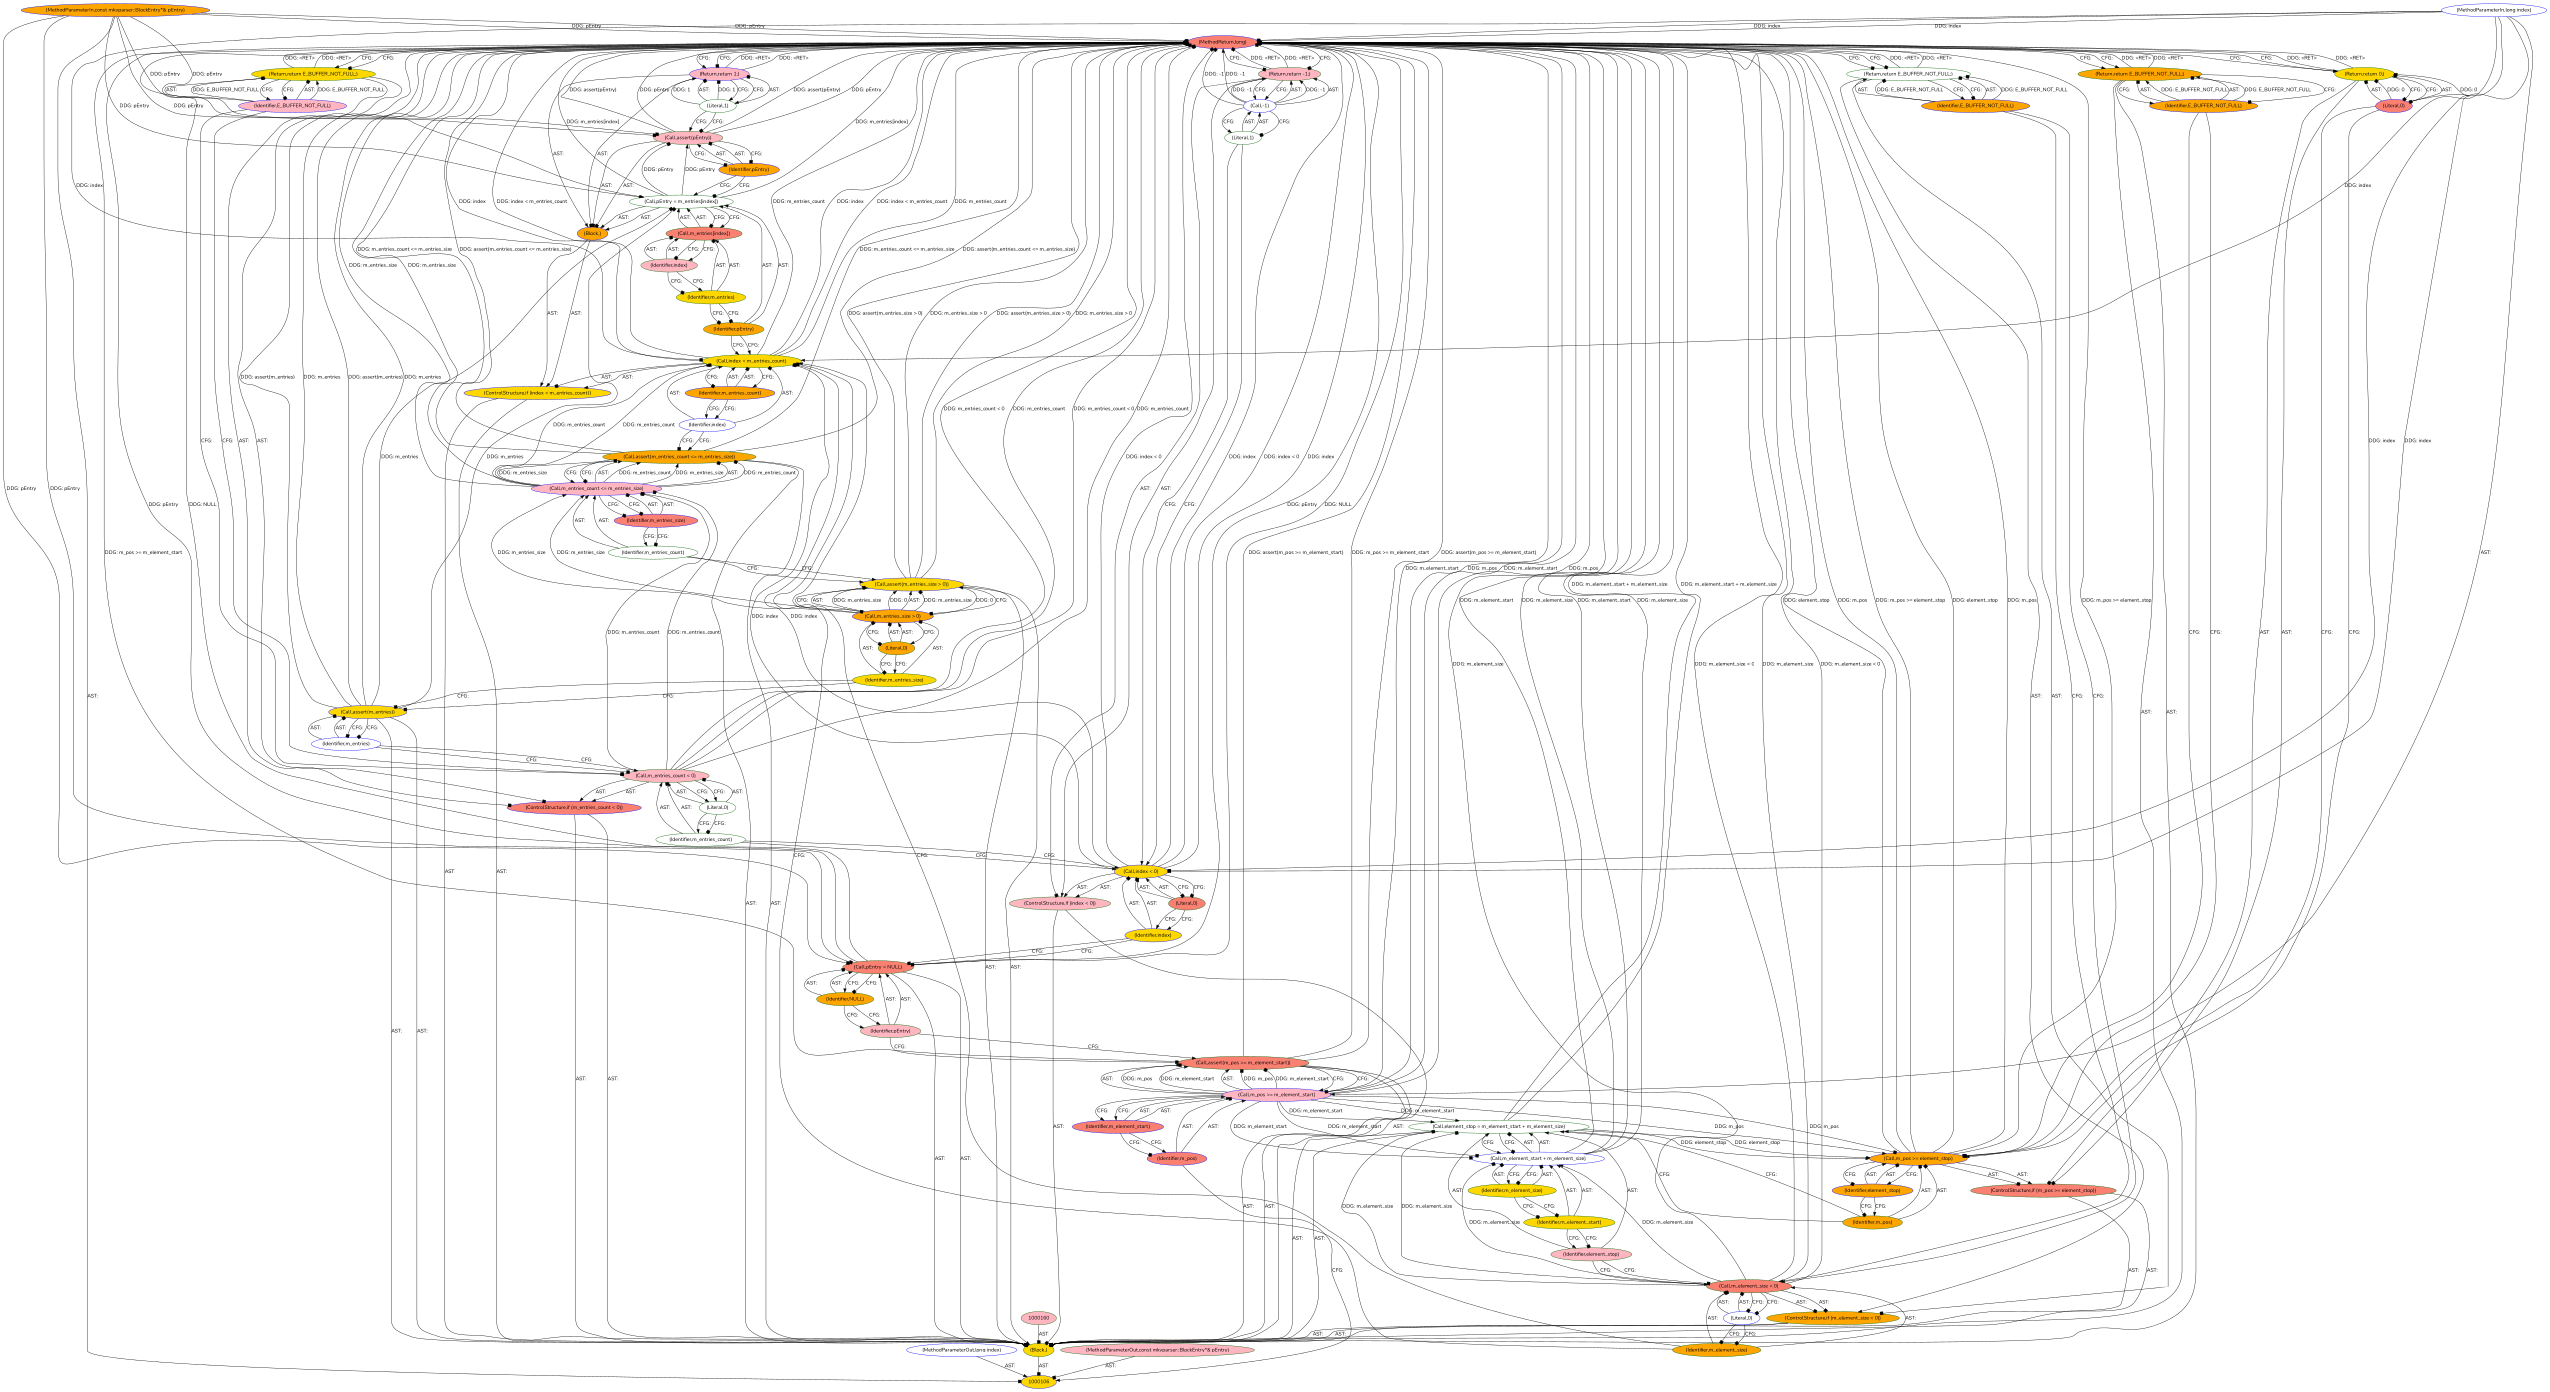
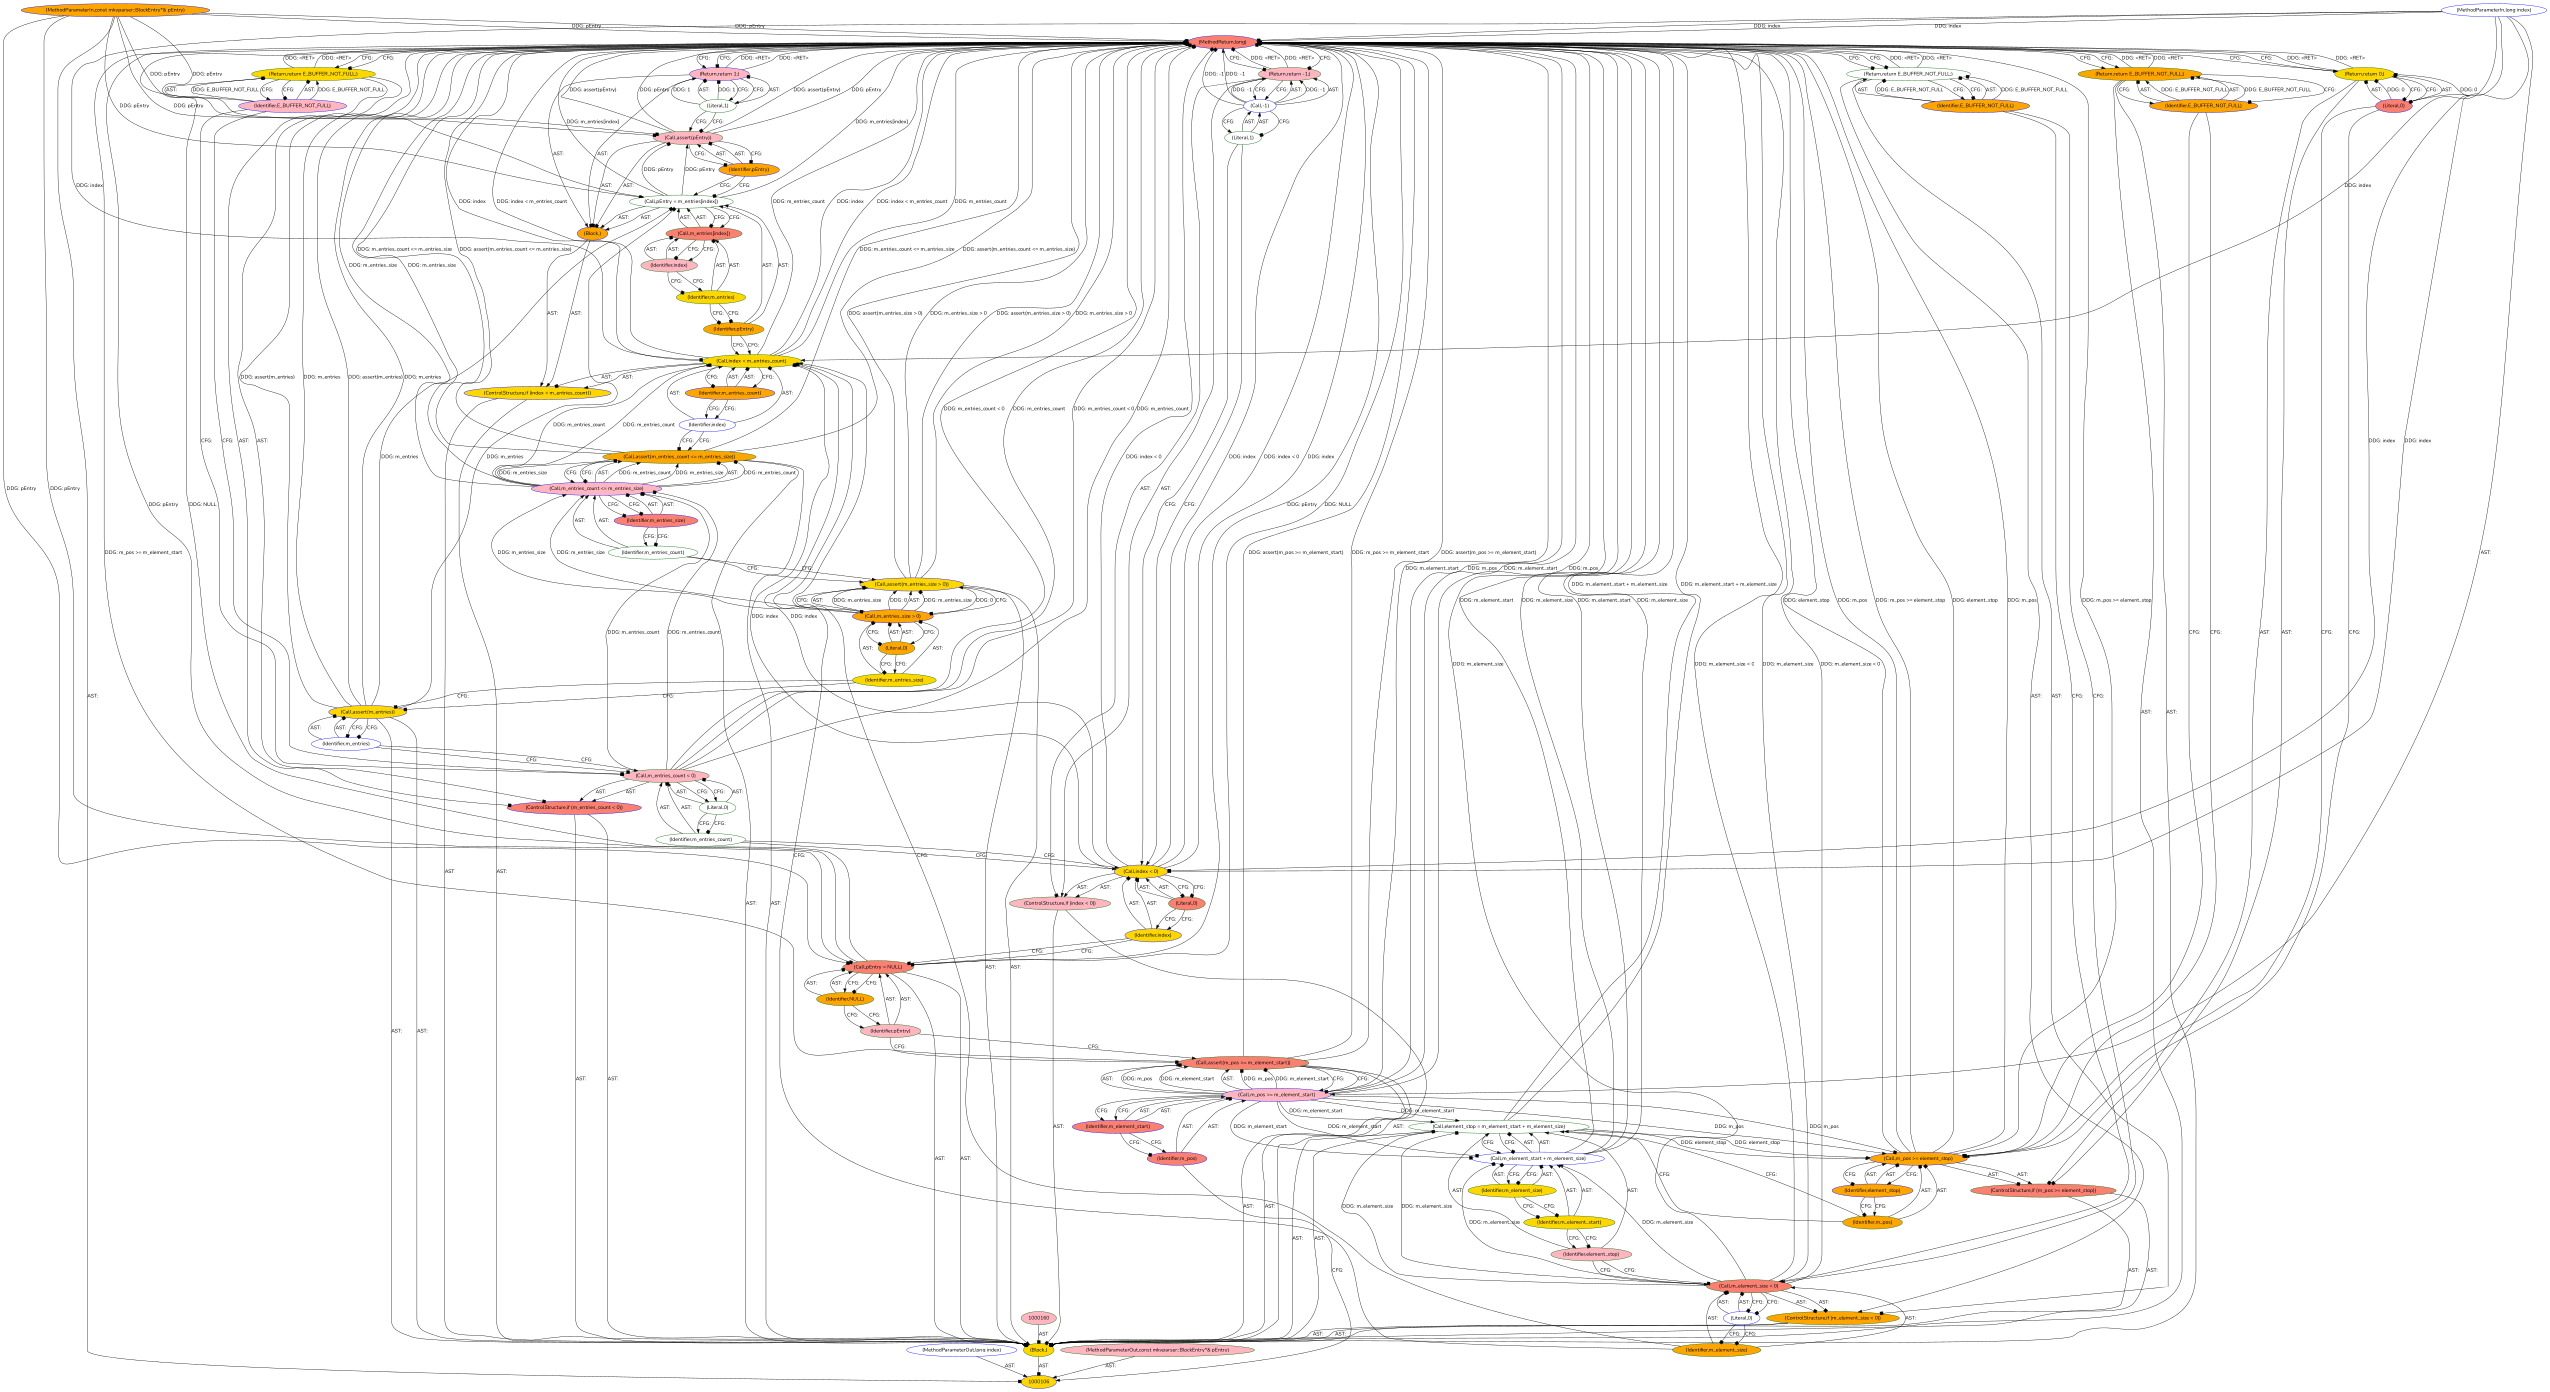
(1095, 1367) -> (1095, 1367)
